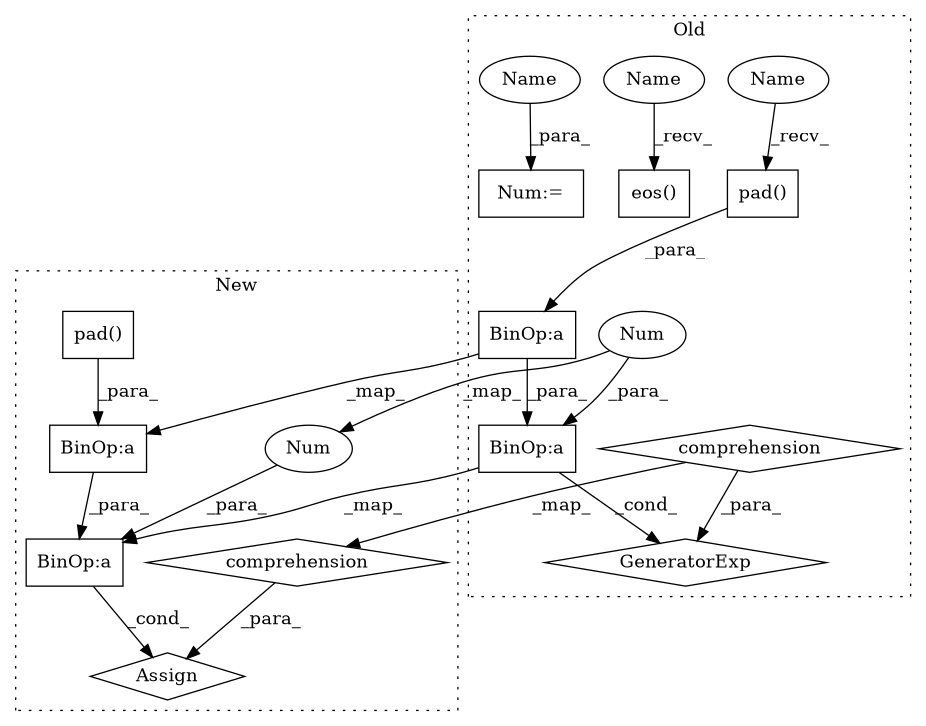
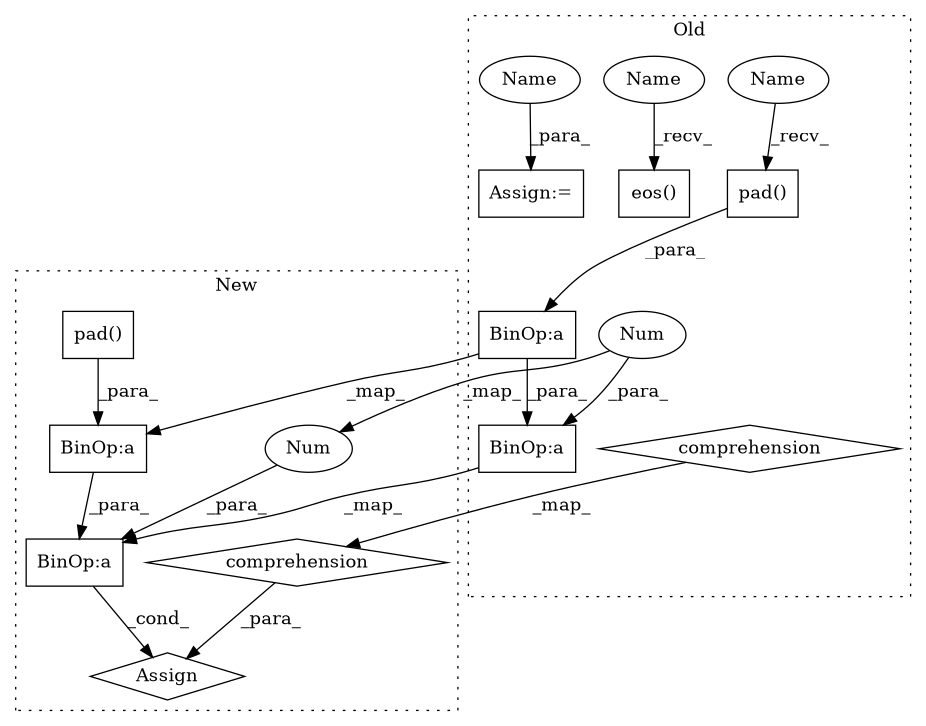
(531, 194) -> (531, 194)
(686, 563) -> none
